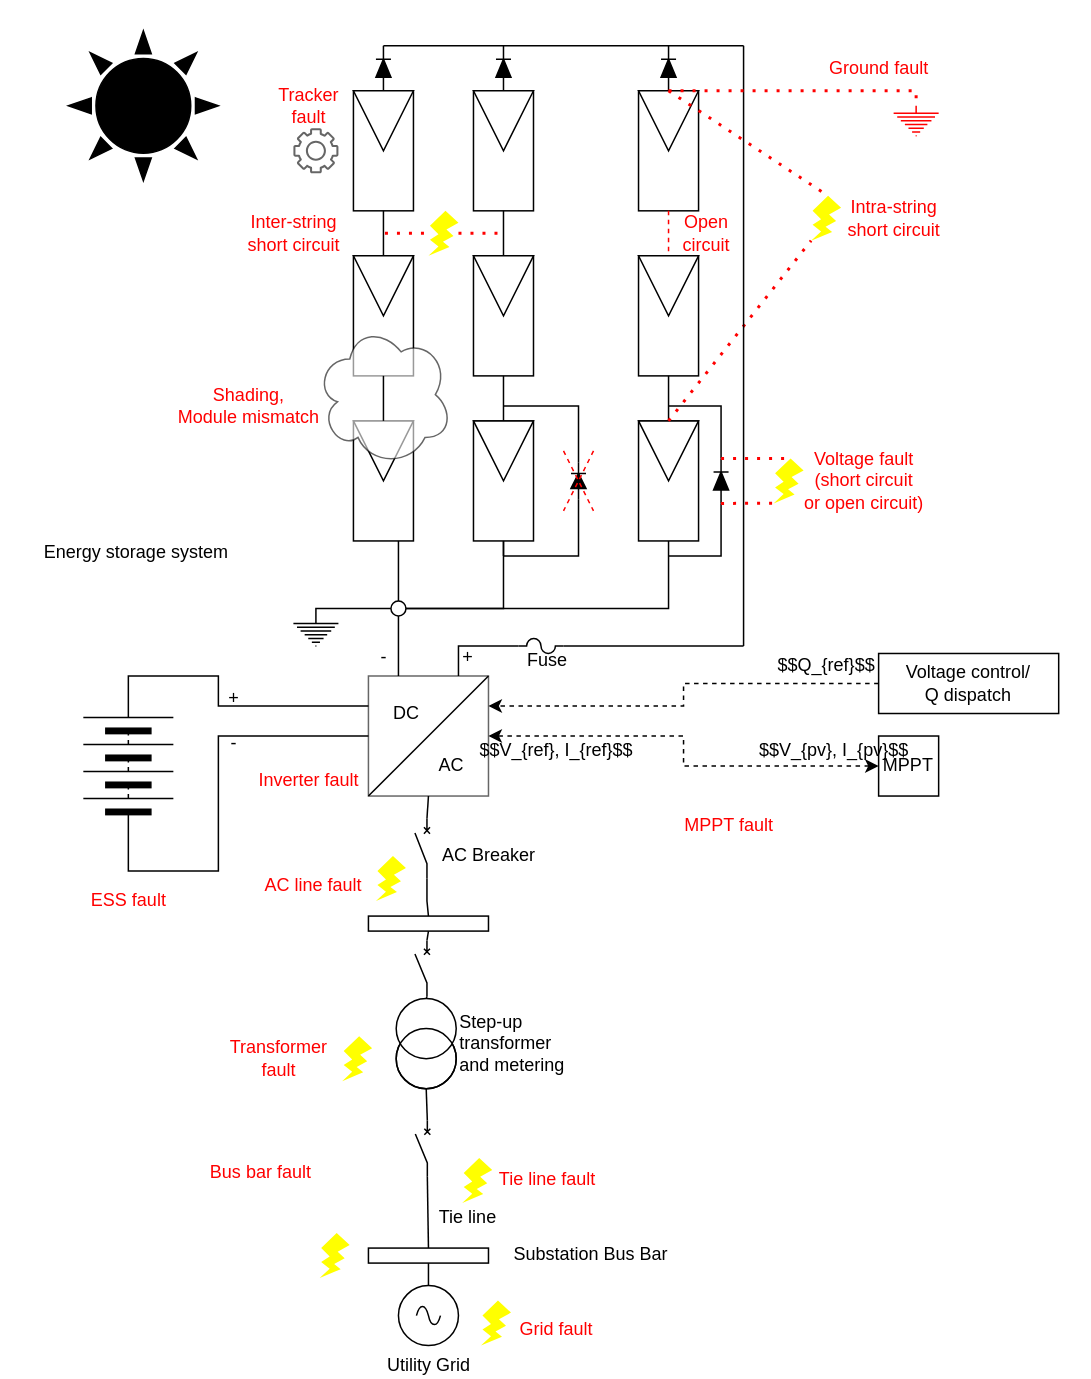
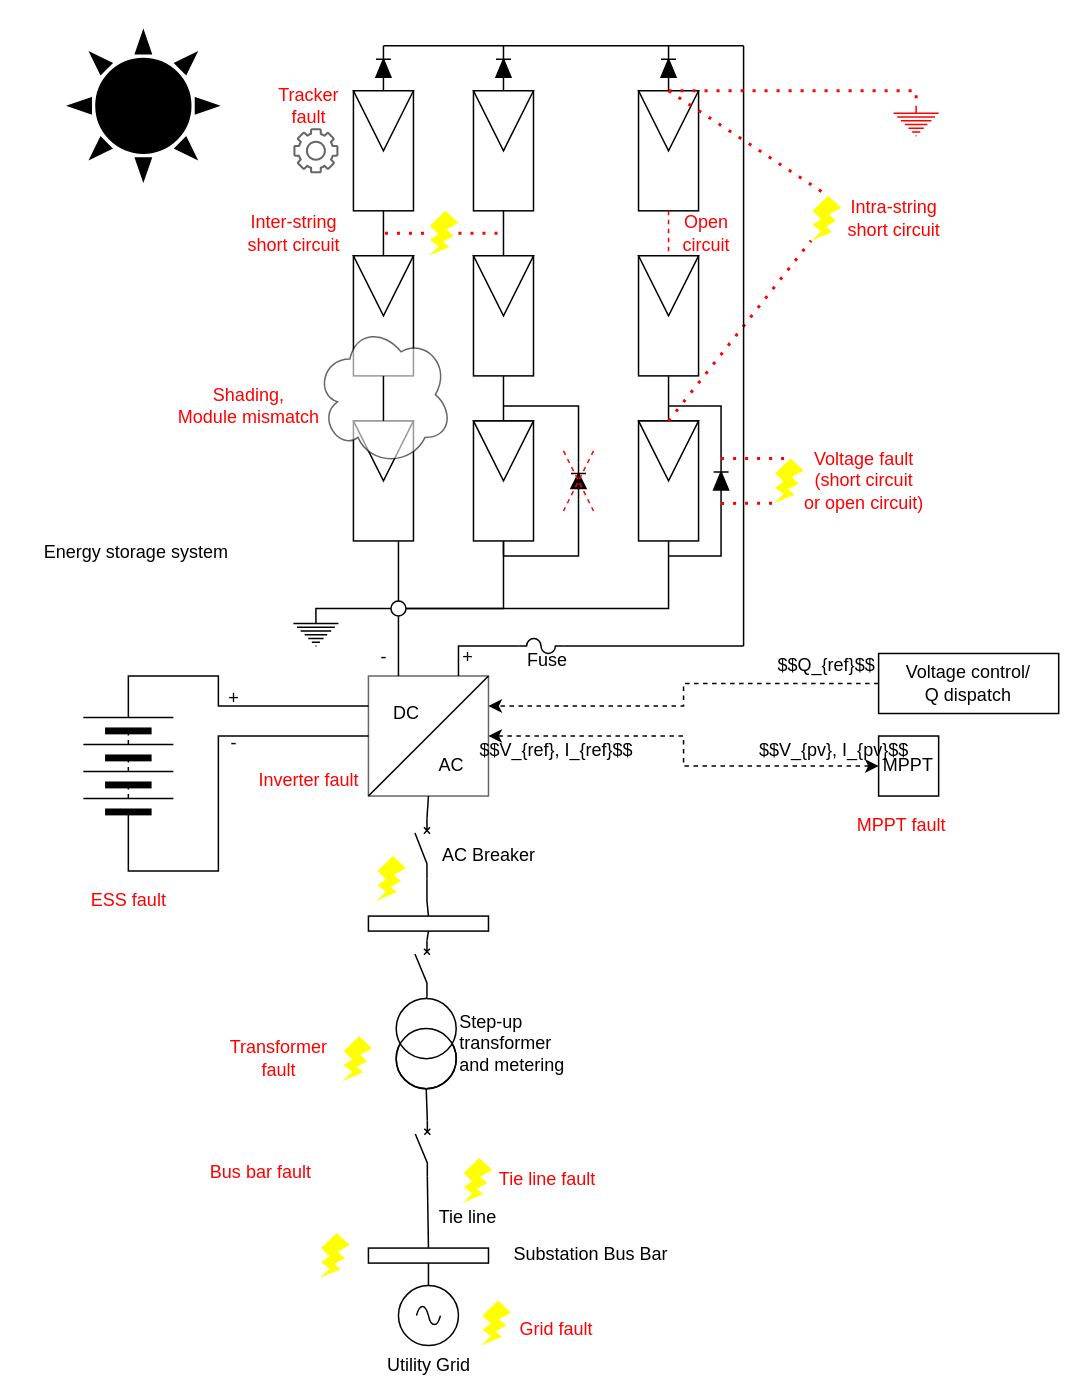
(878, 68) -> none
(728, 826) -> (901, 826)
(312, 886) -> none
